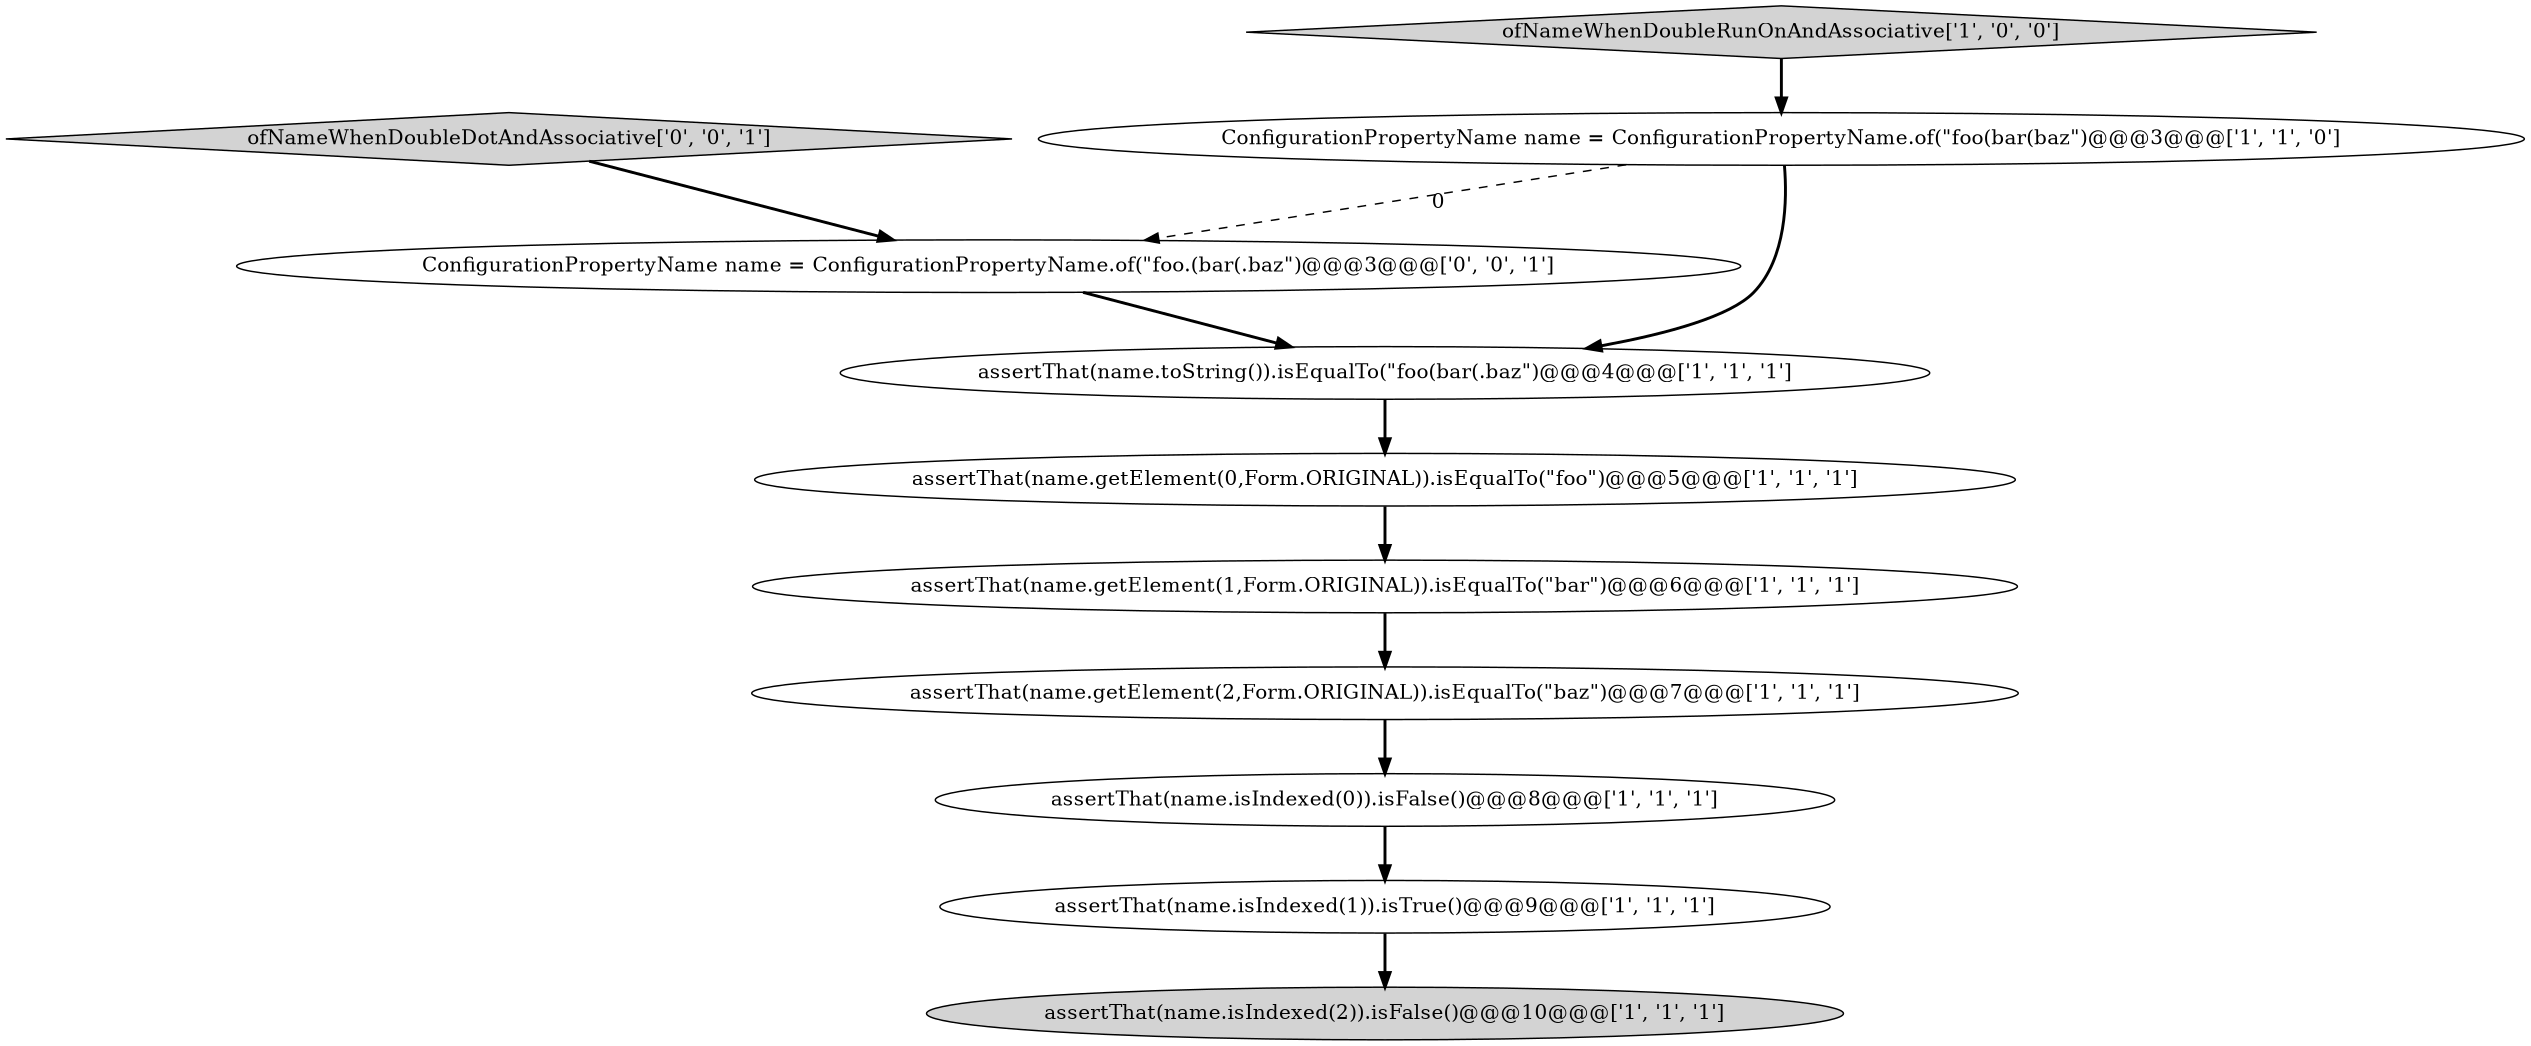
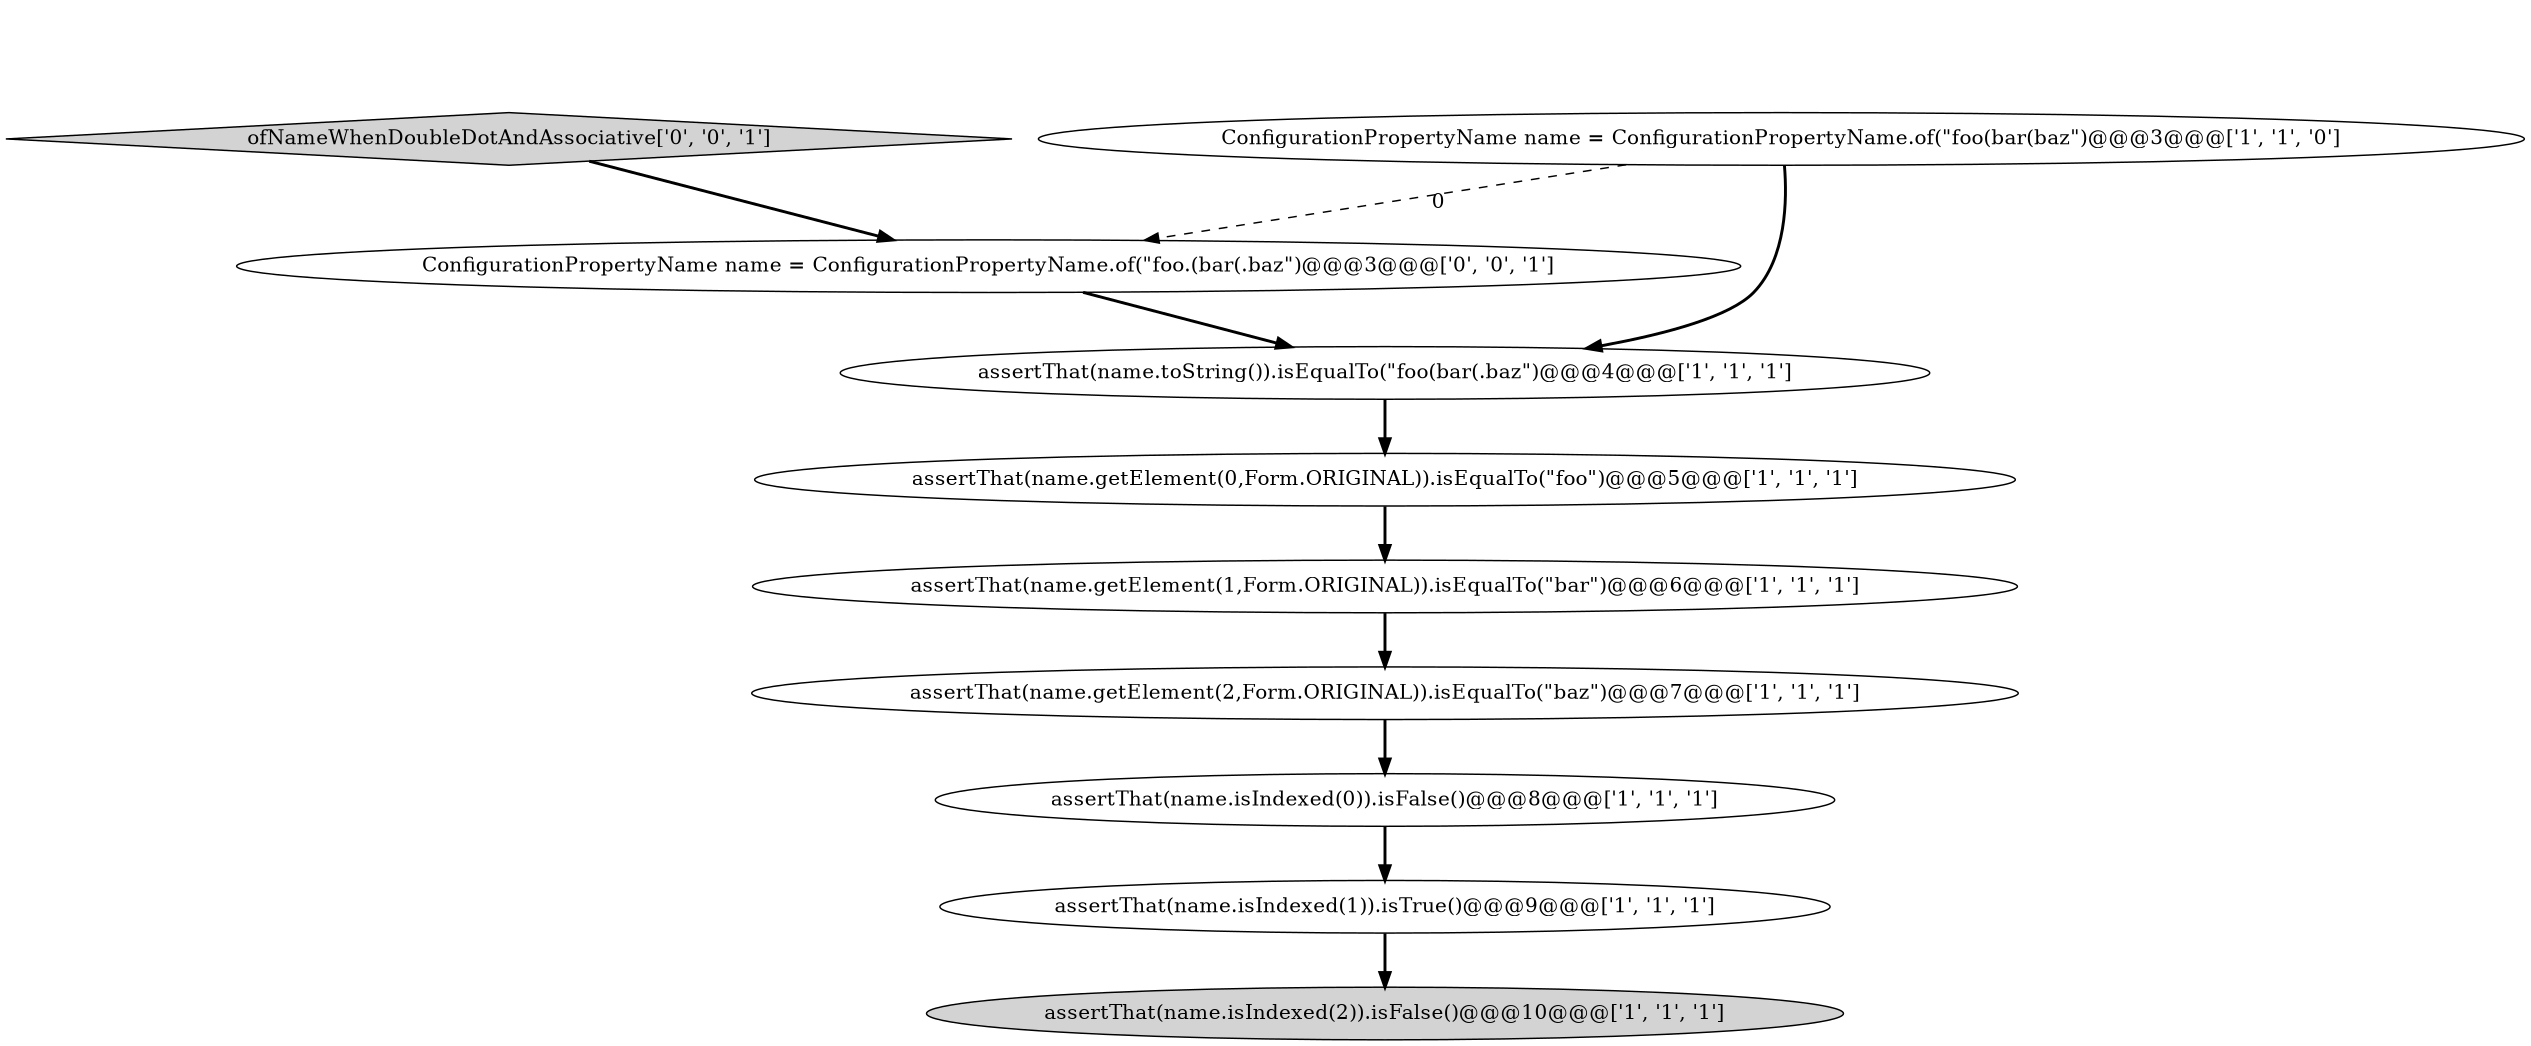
(1781, 32) -> none
